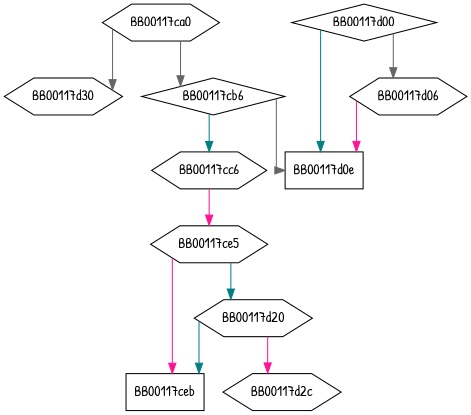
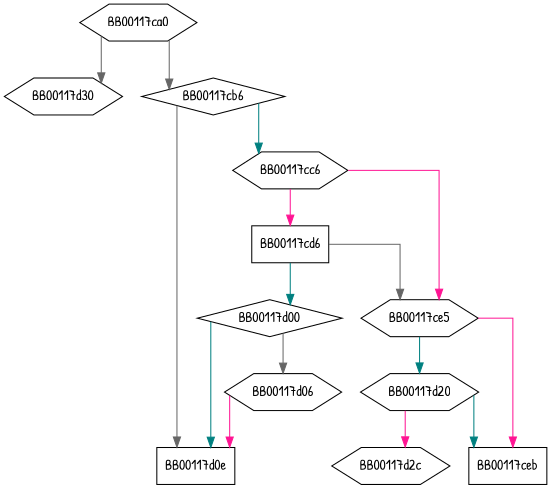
none -> (290, 244)
